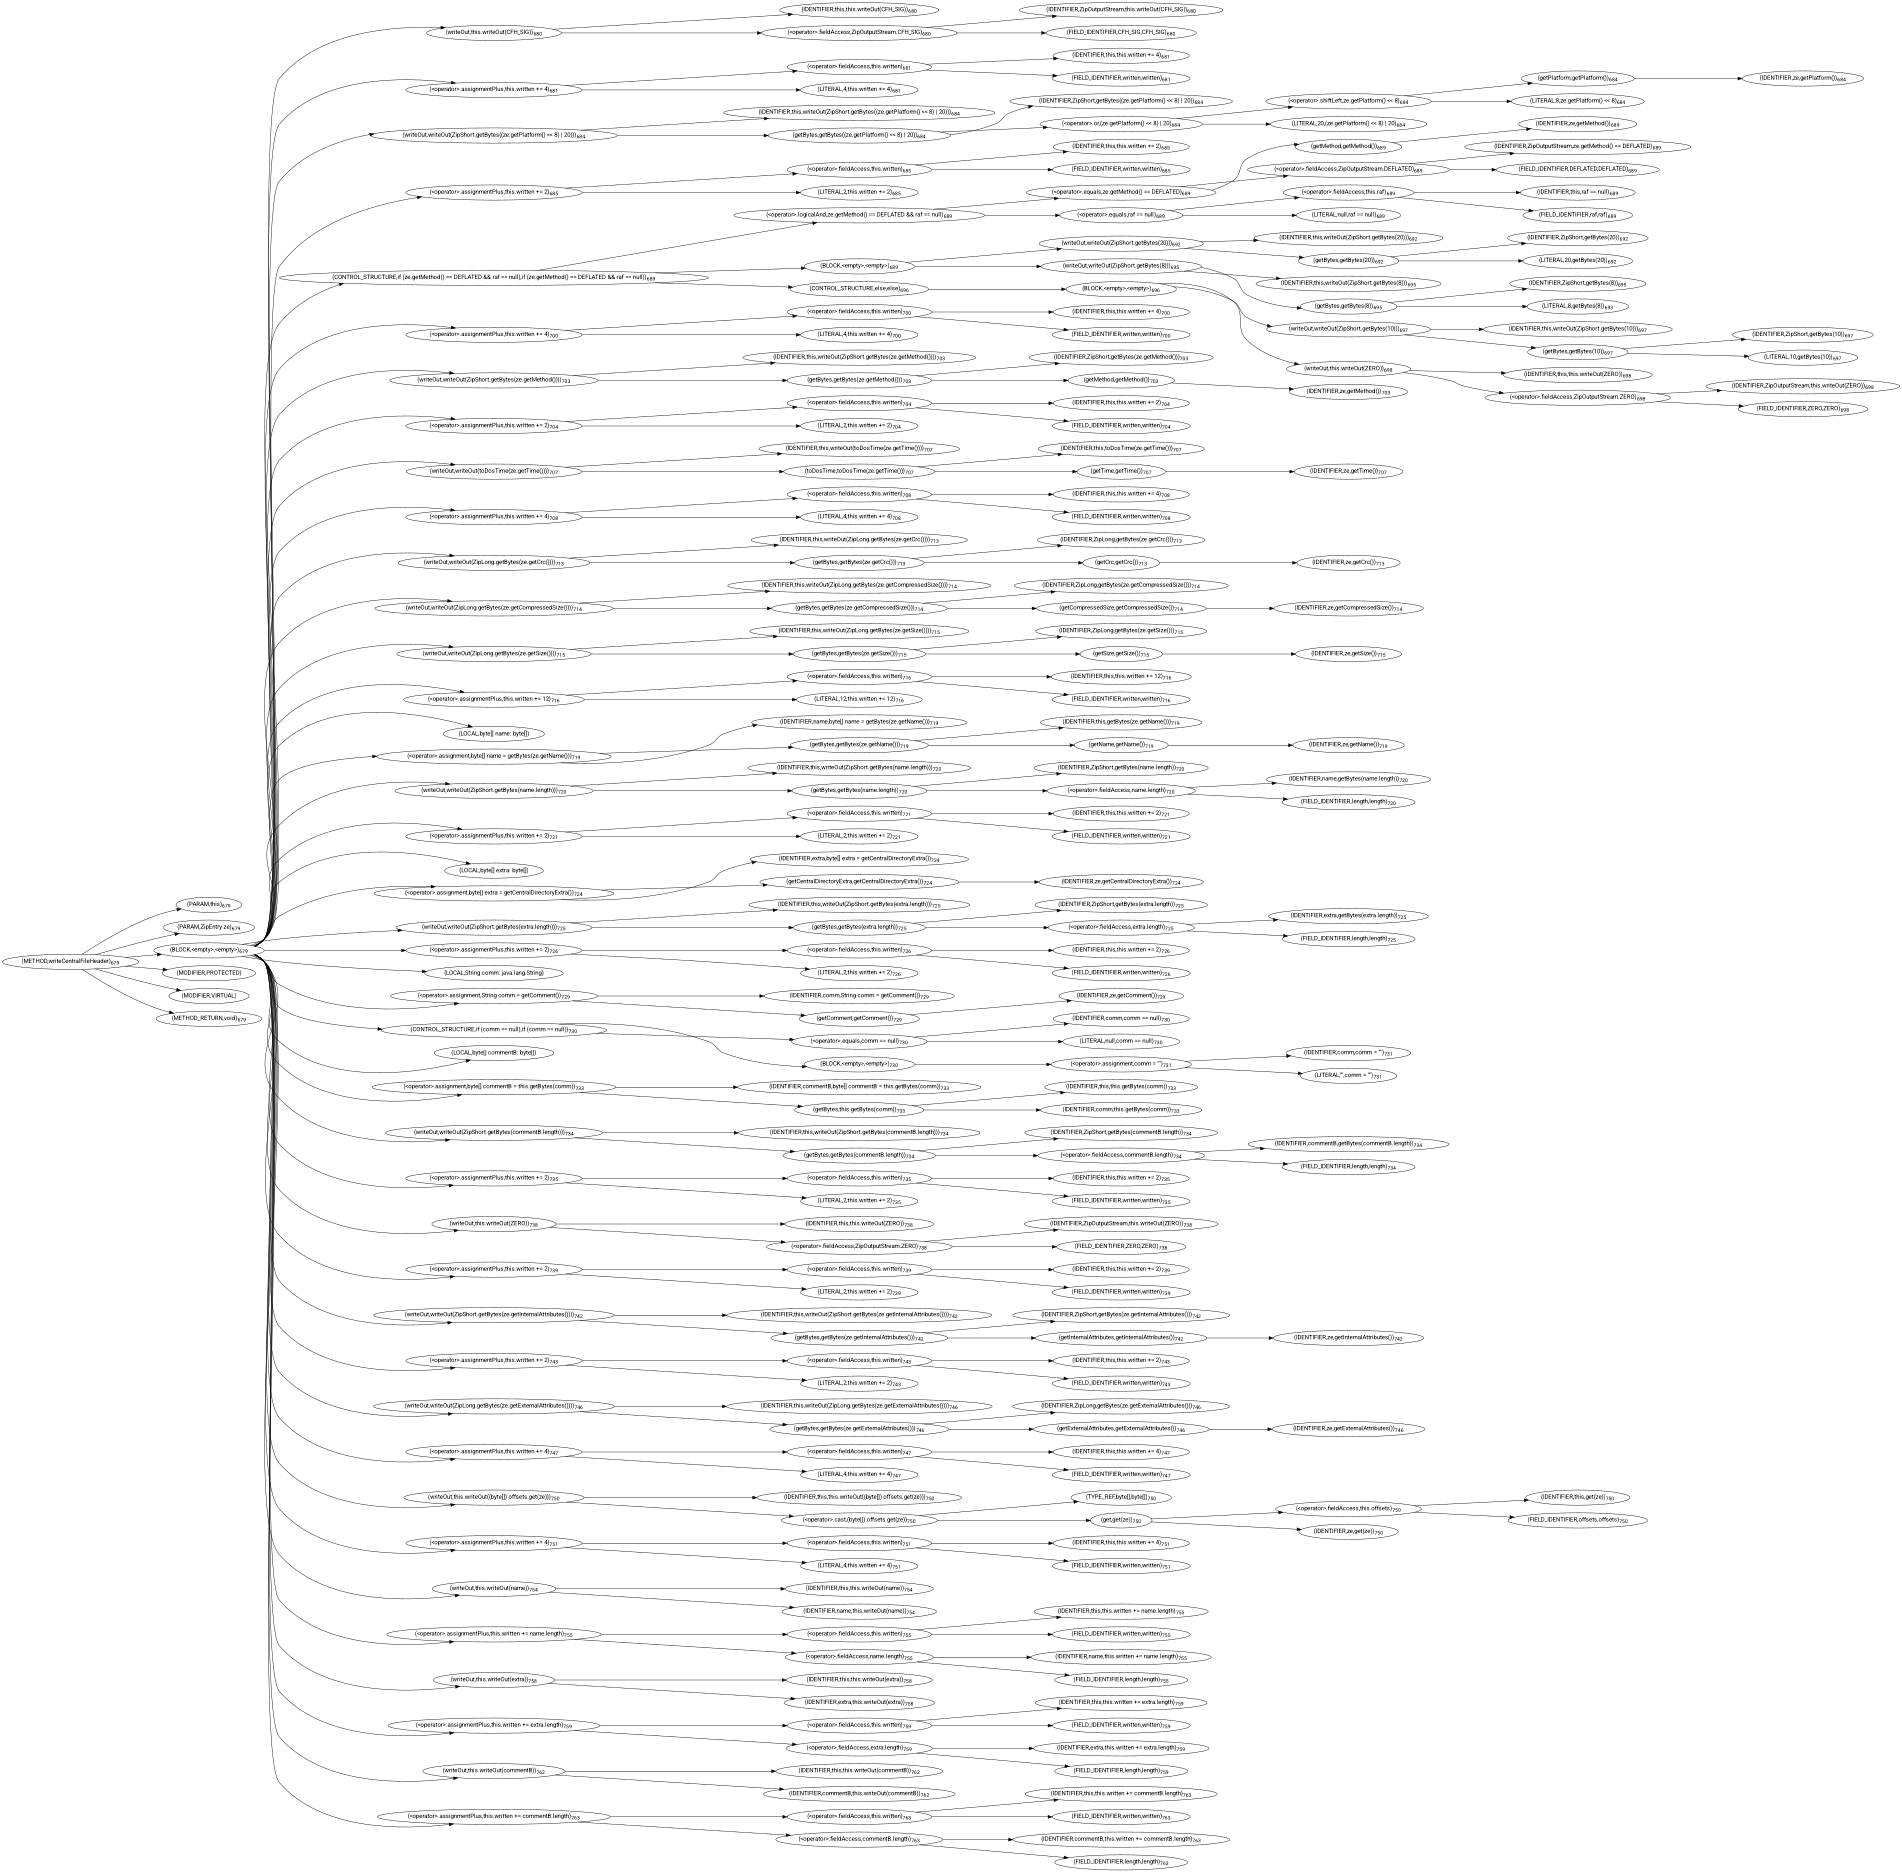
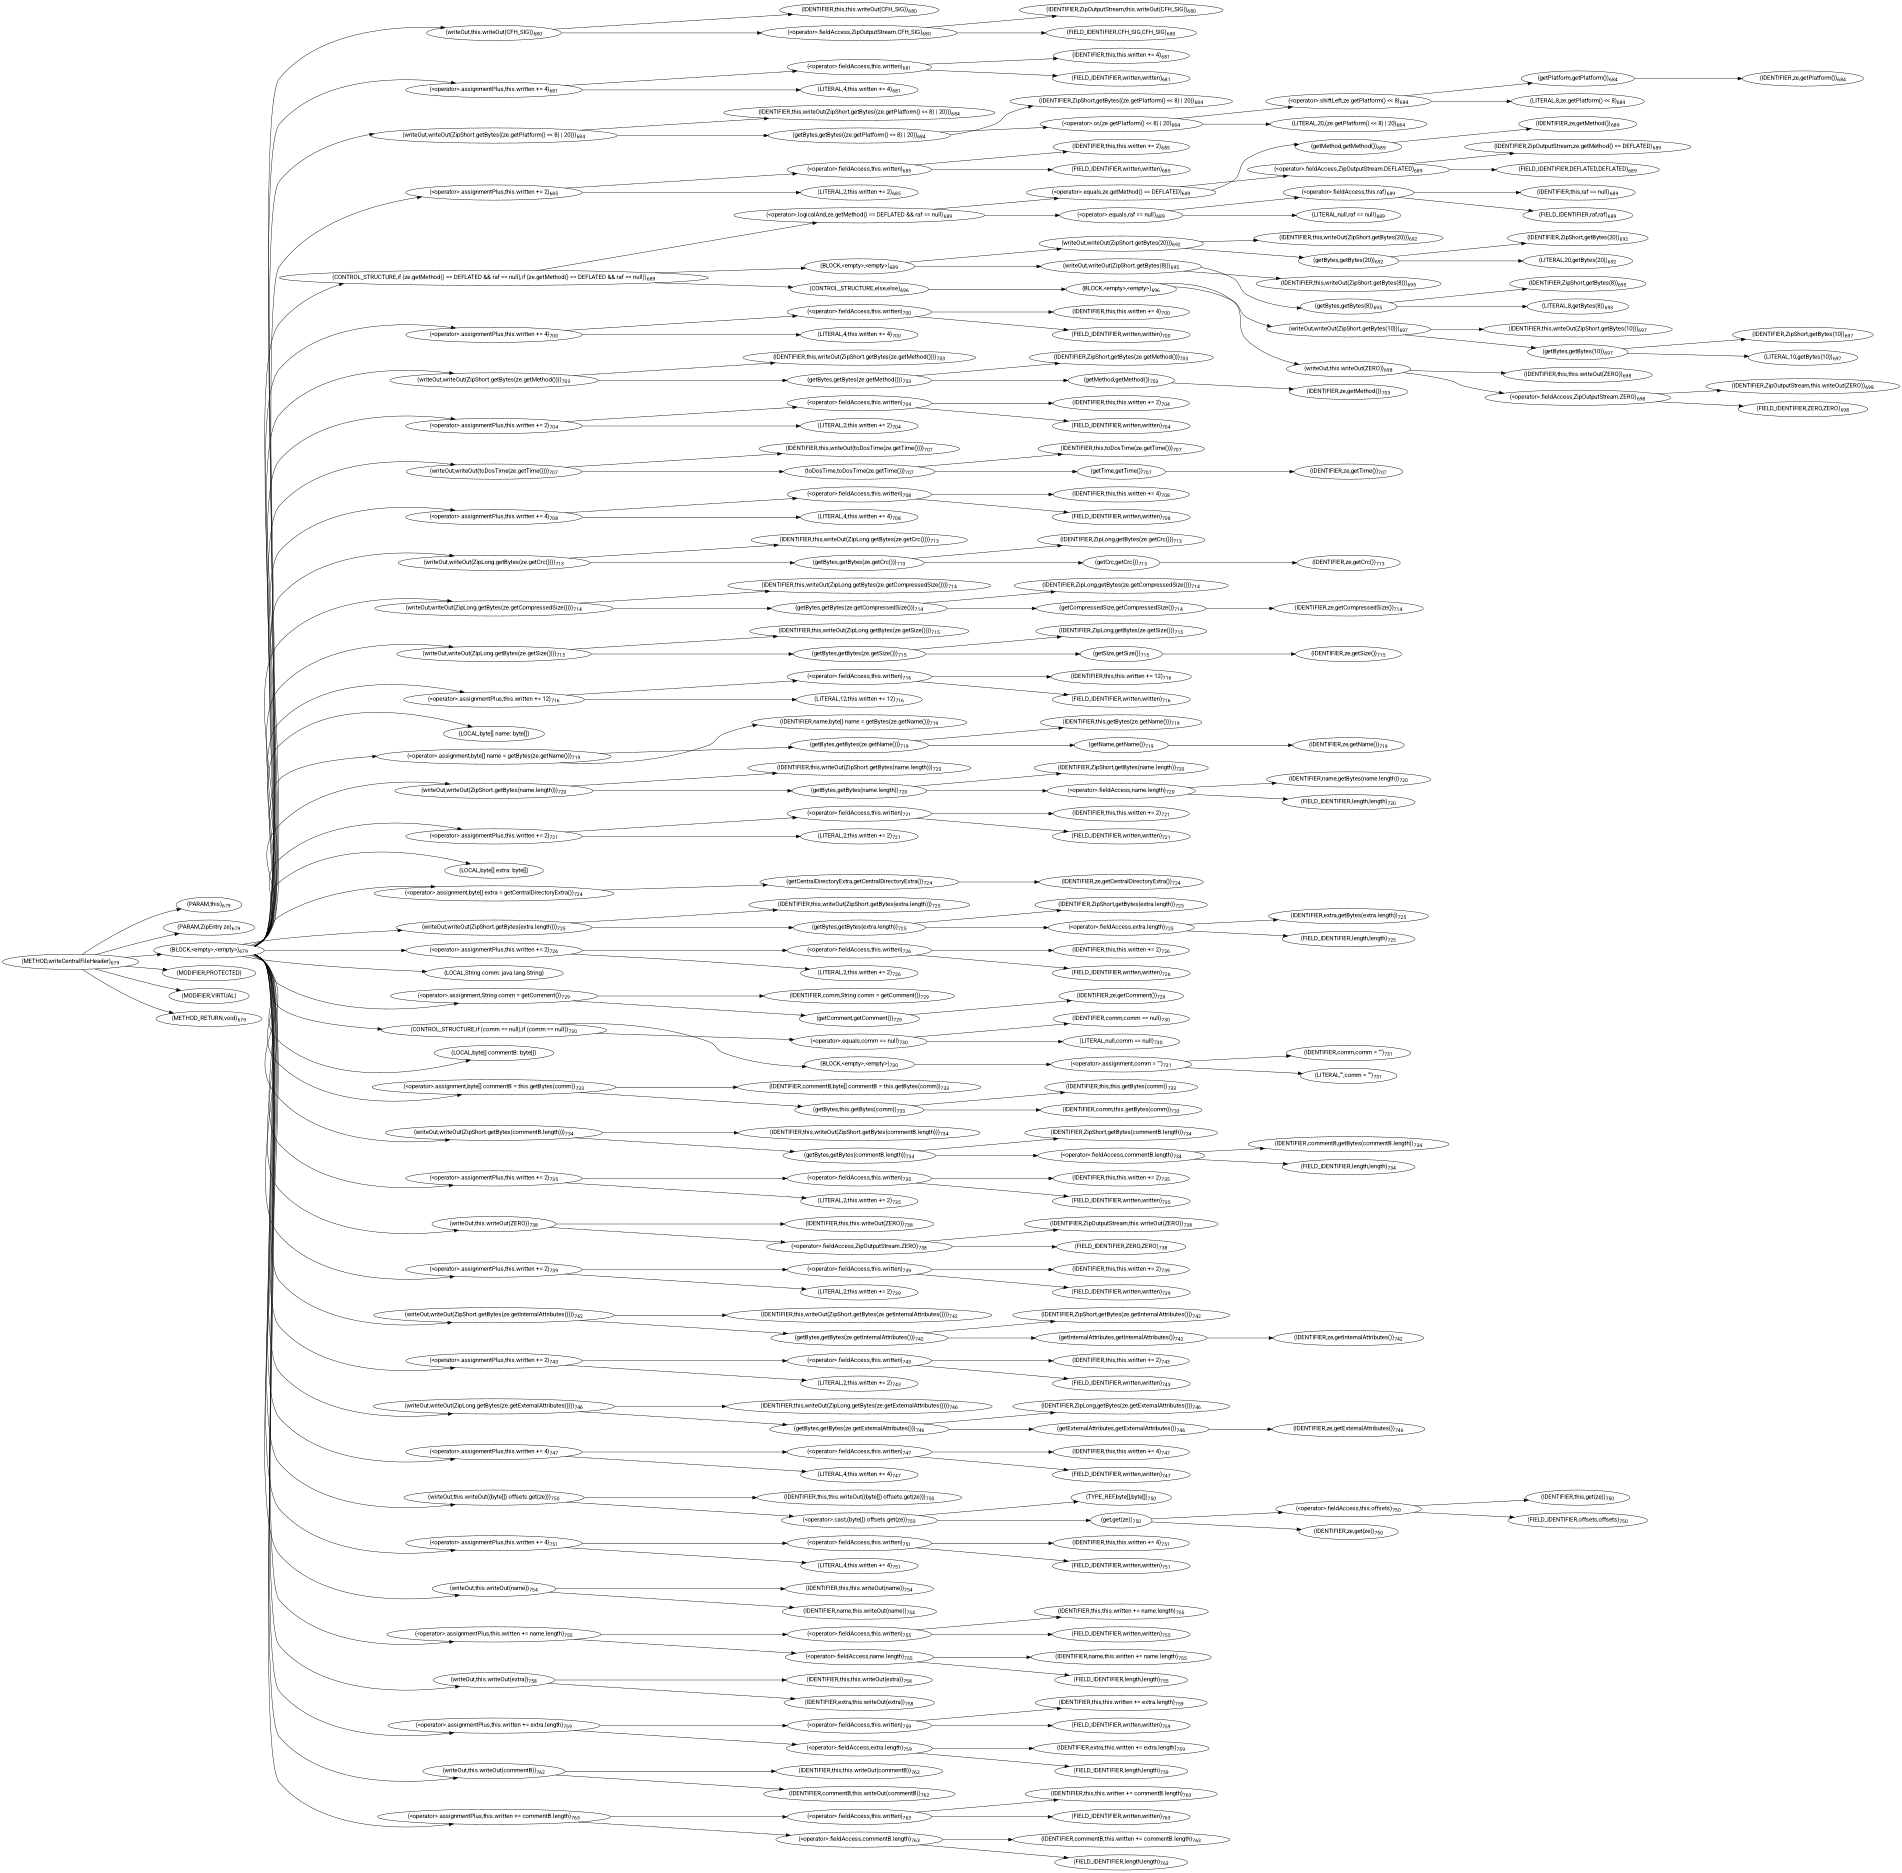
(859, 859) -> none
